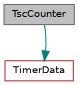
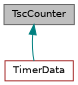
(46, 38) -> (33, 48)
